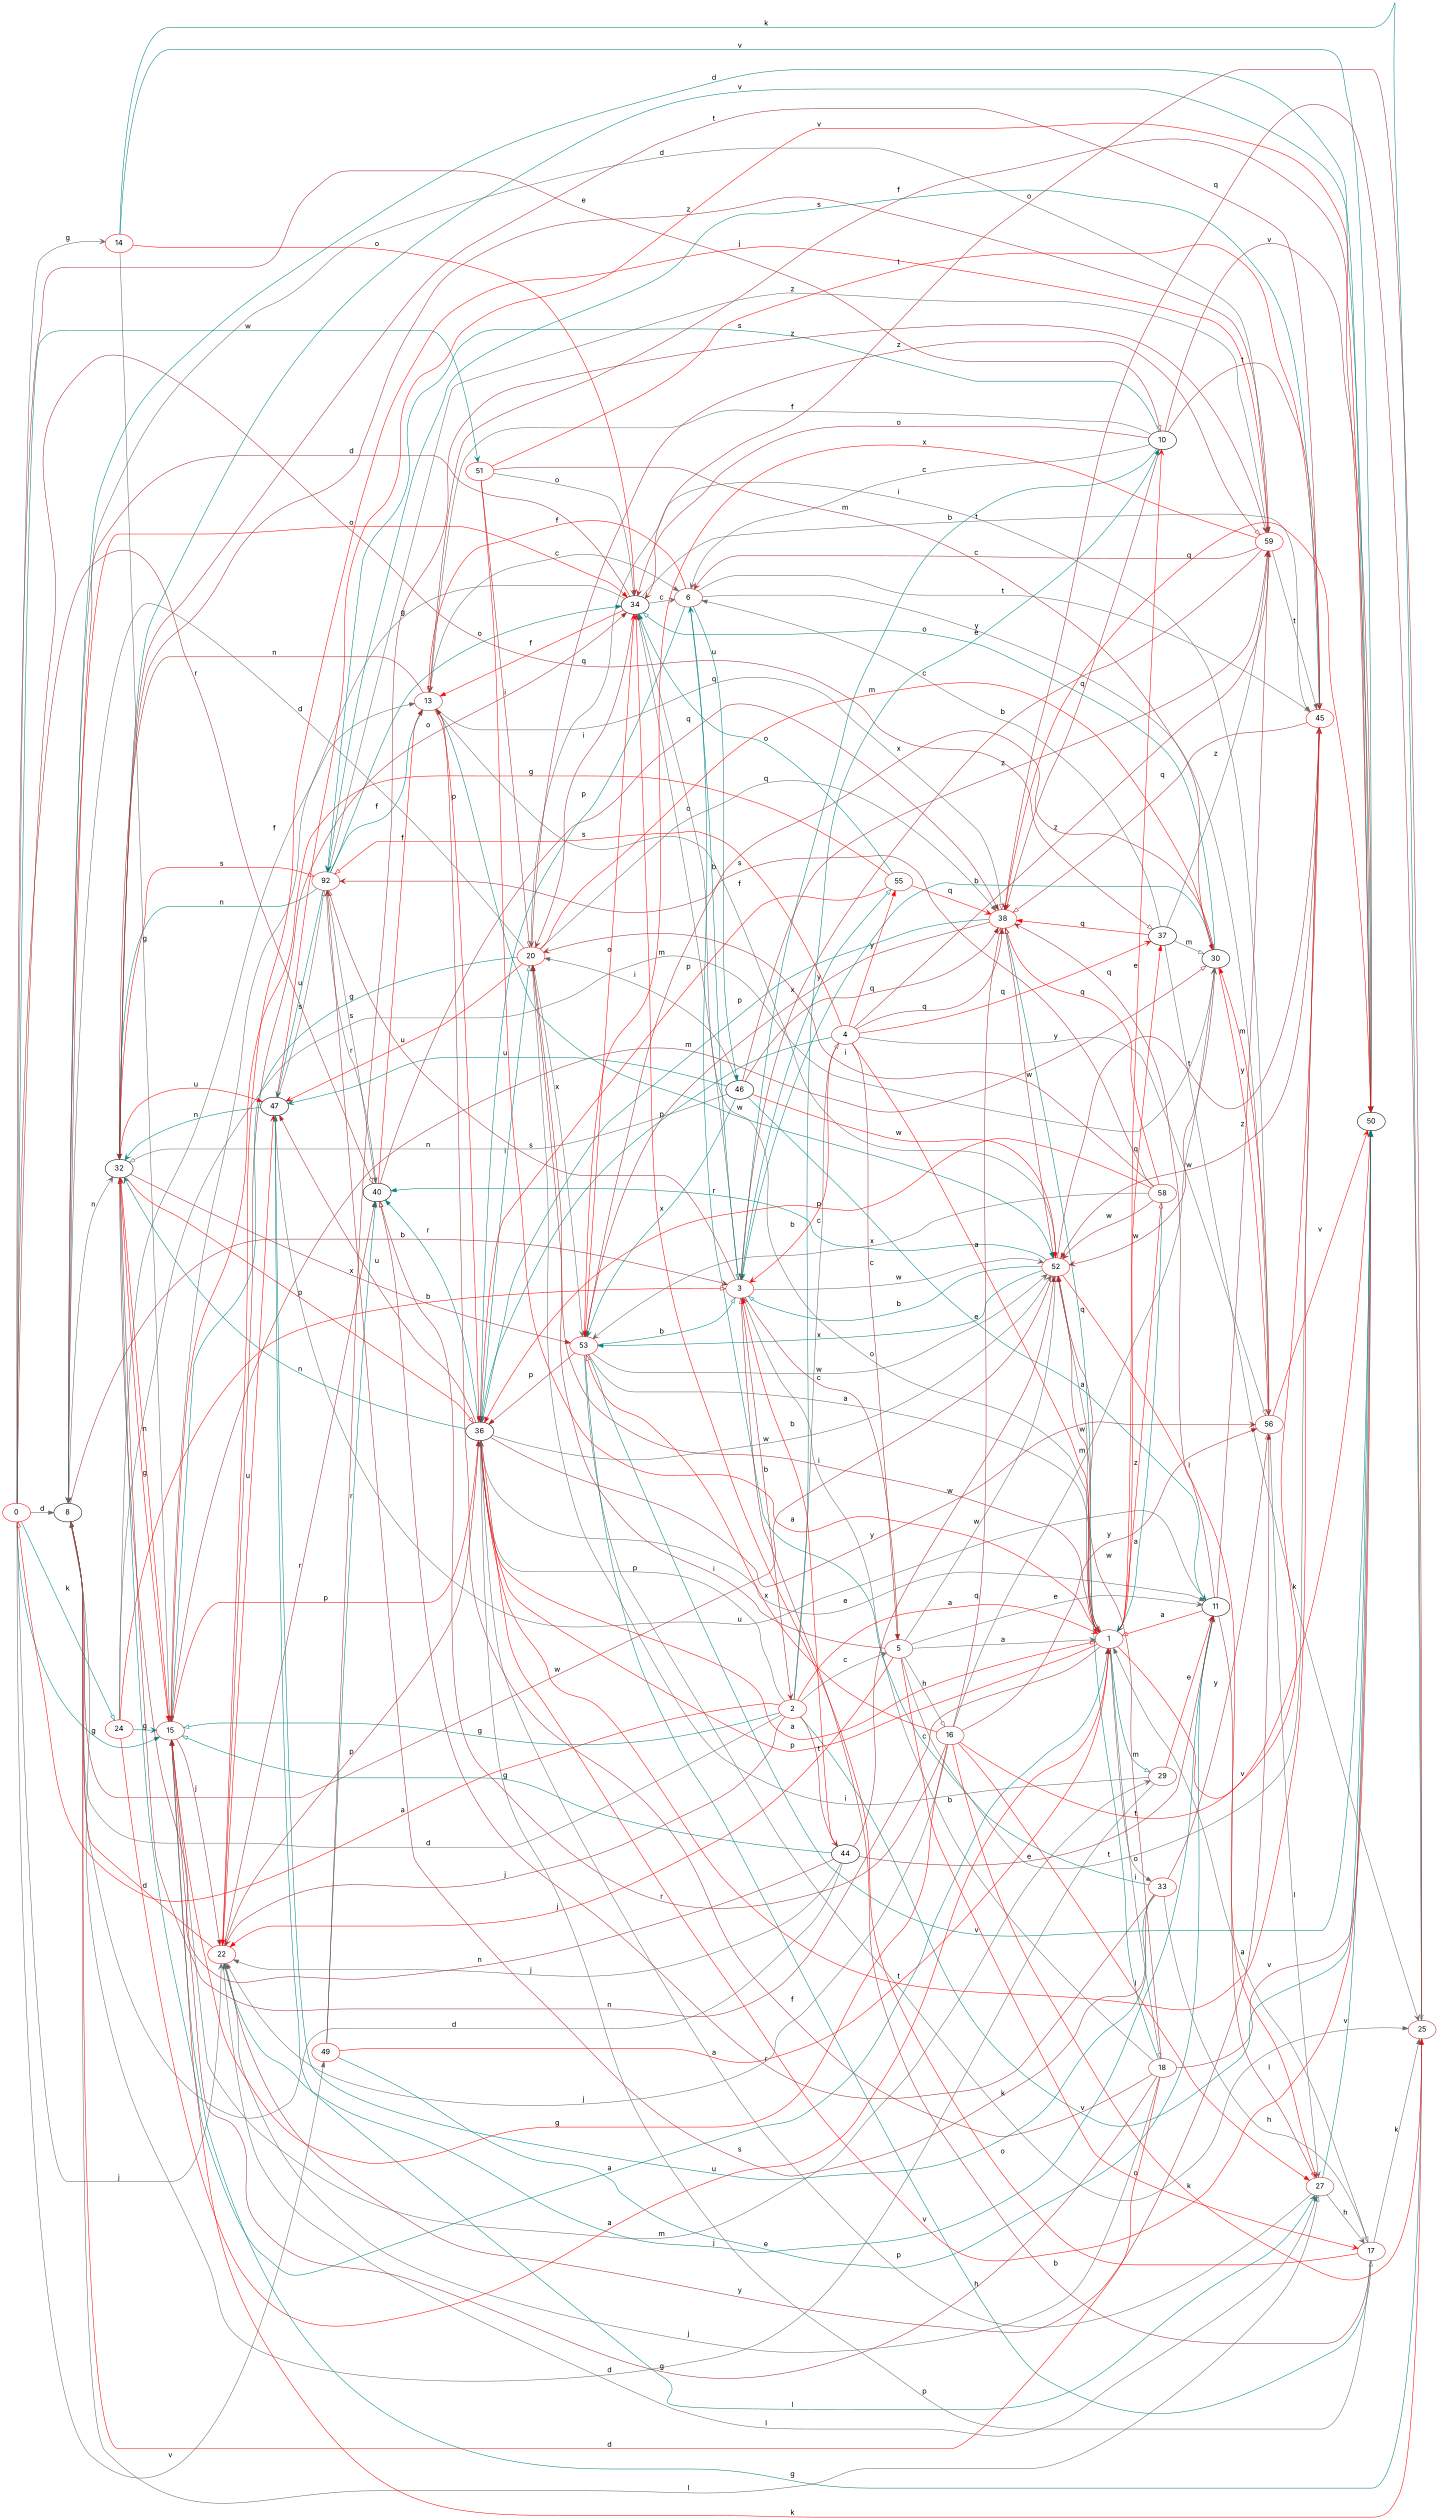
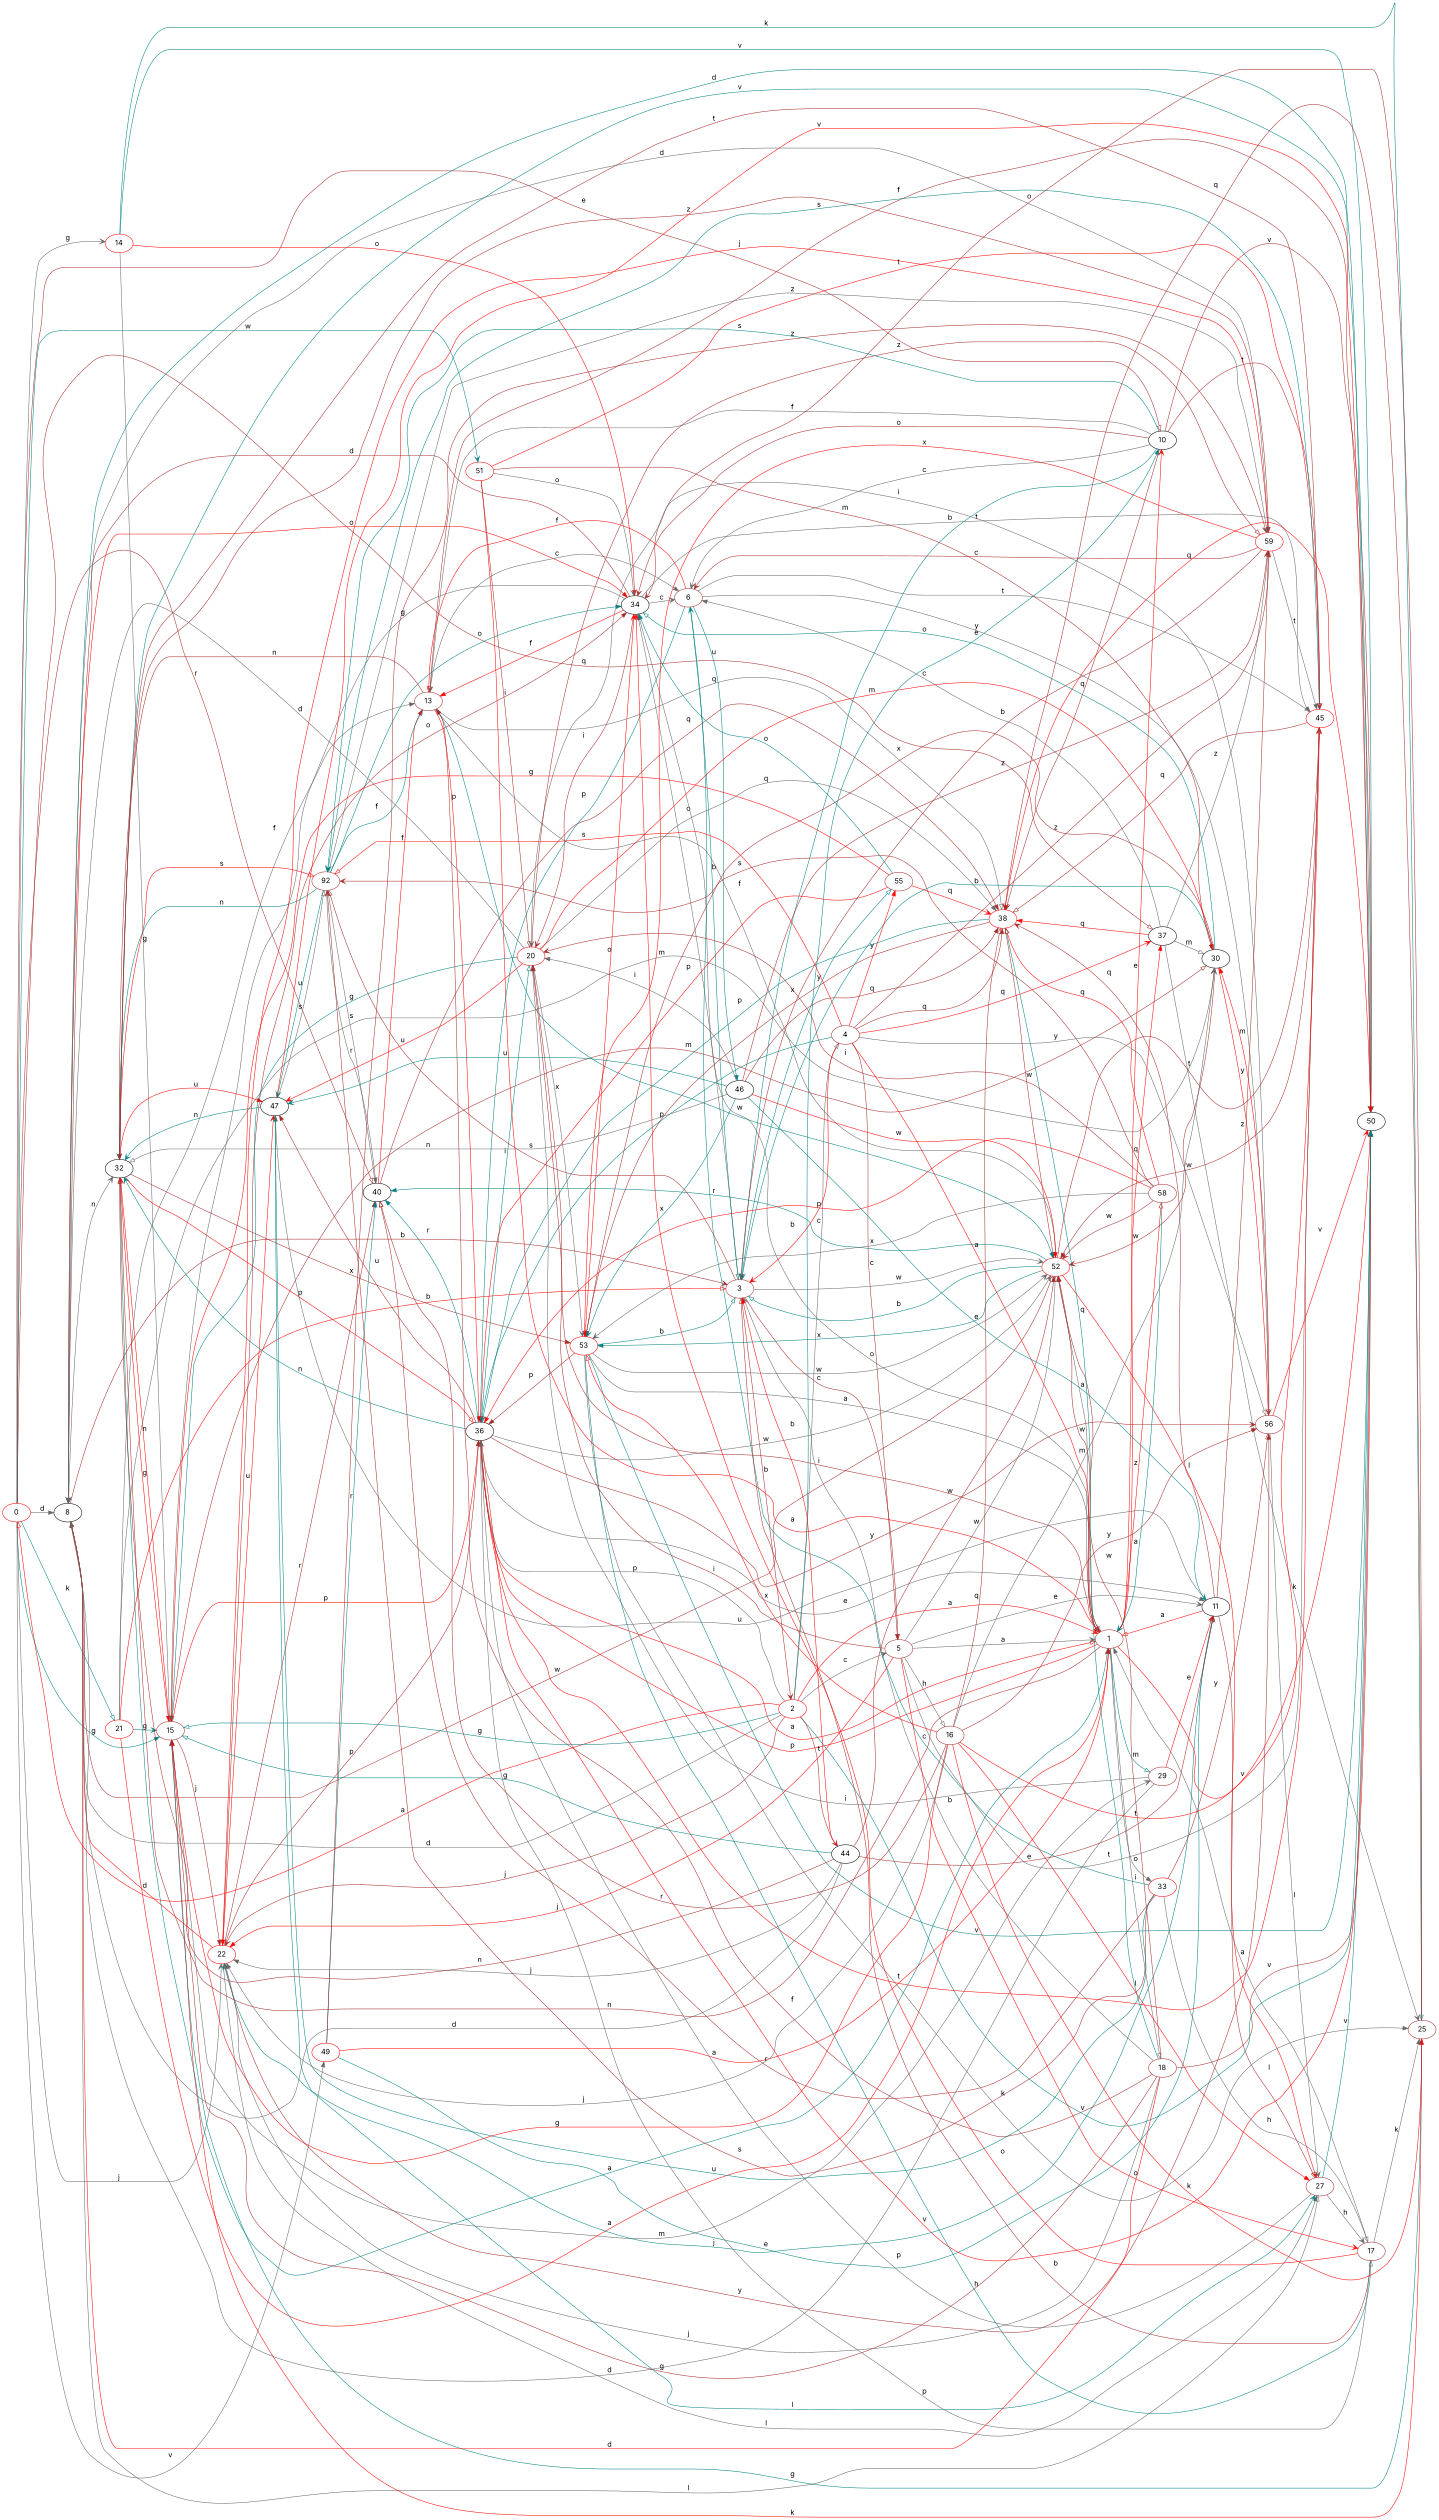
(119, 1729) -> (119, 1729)
